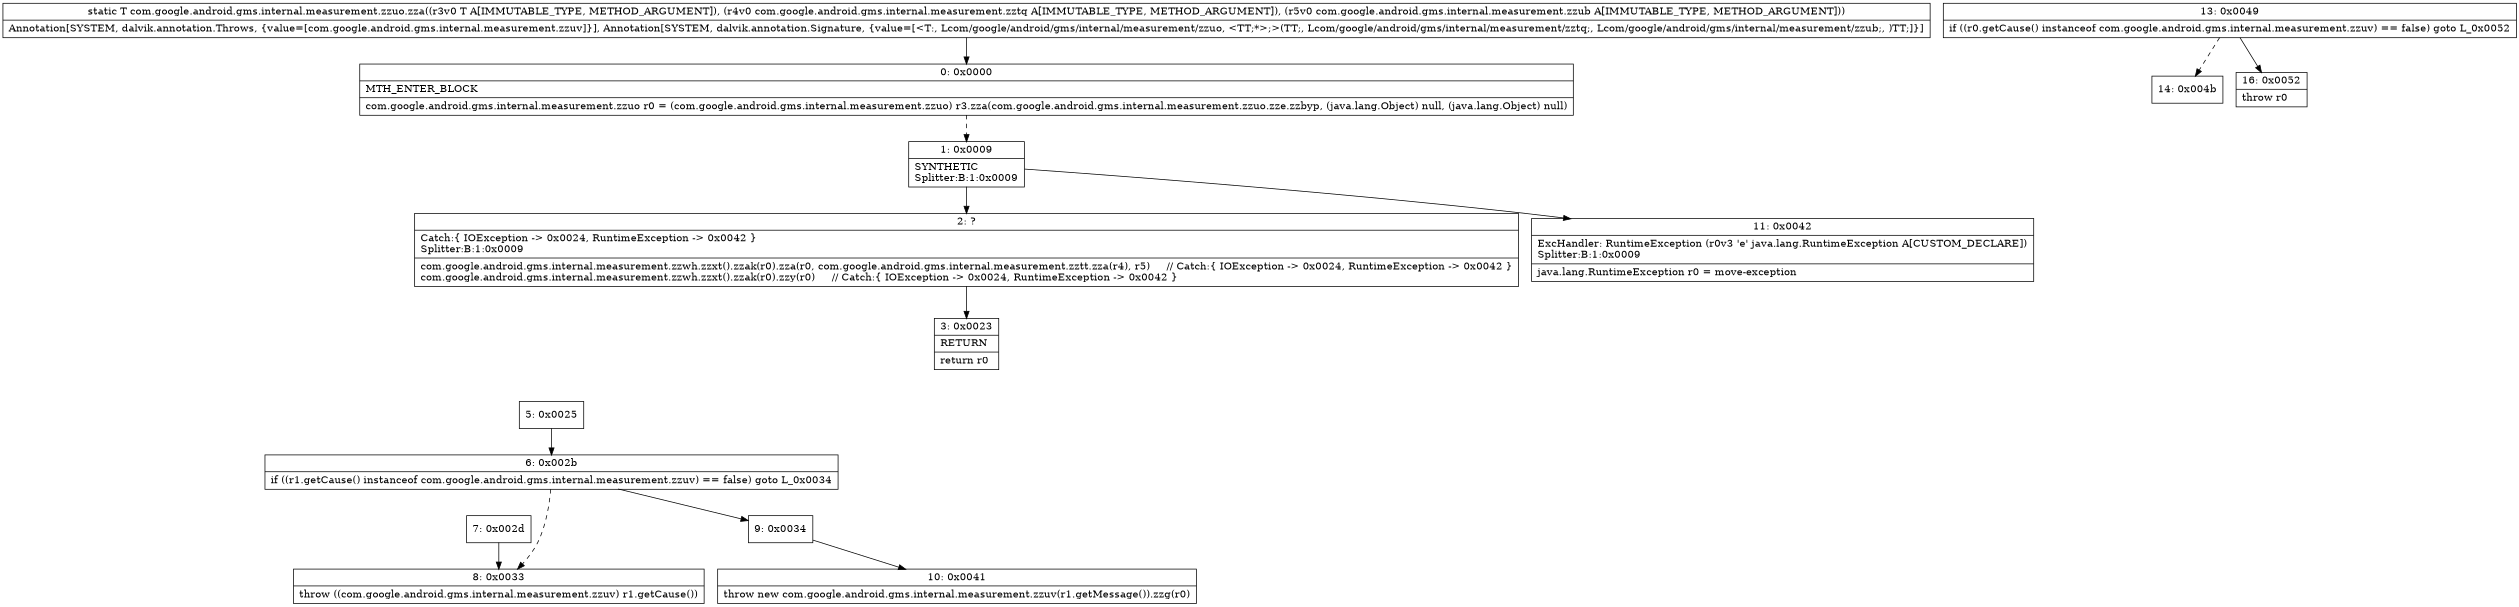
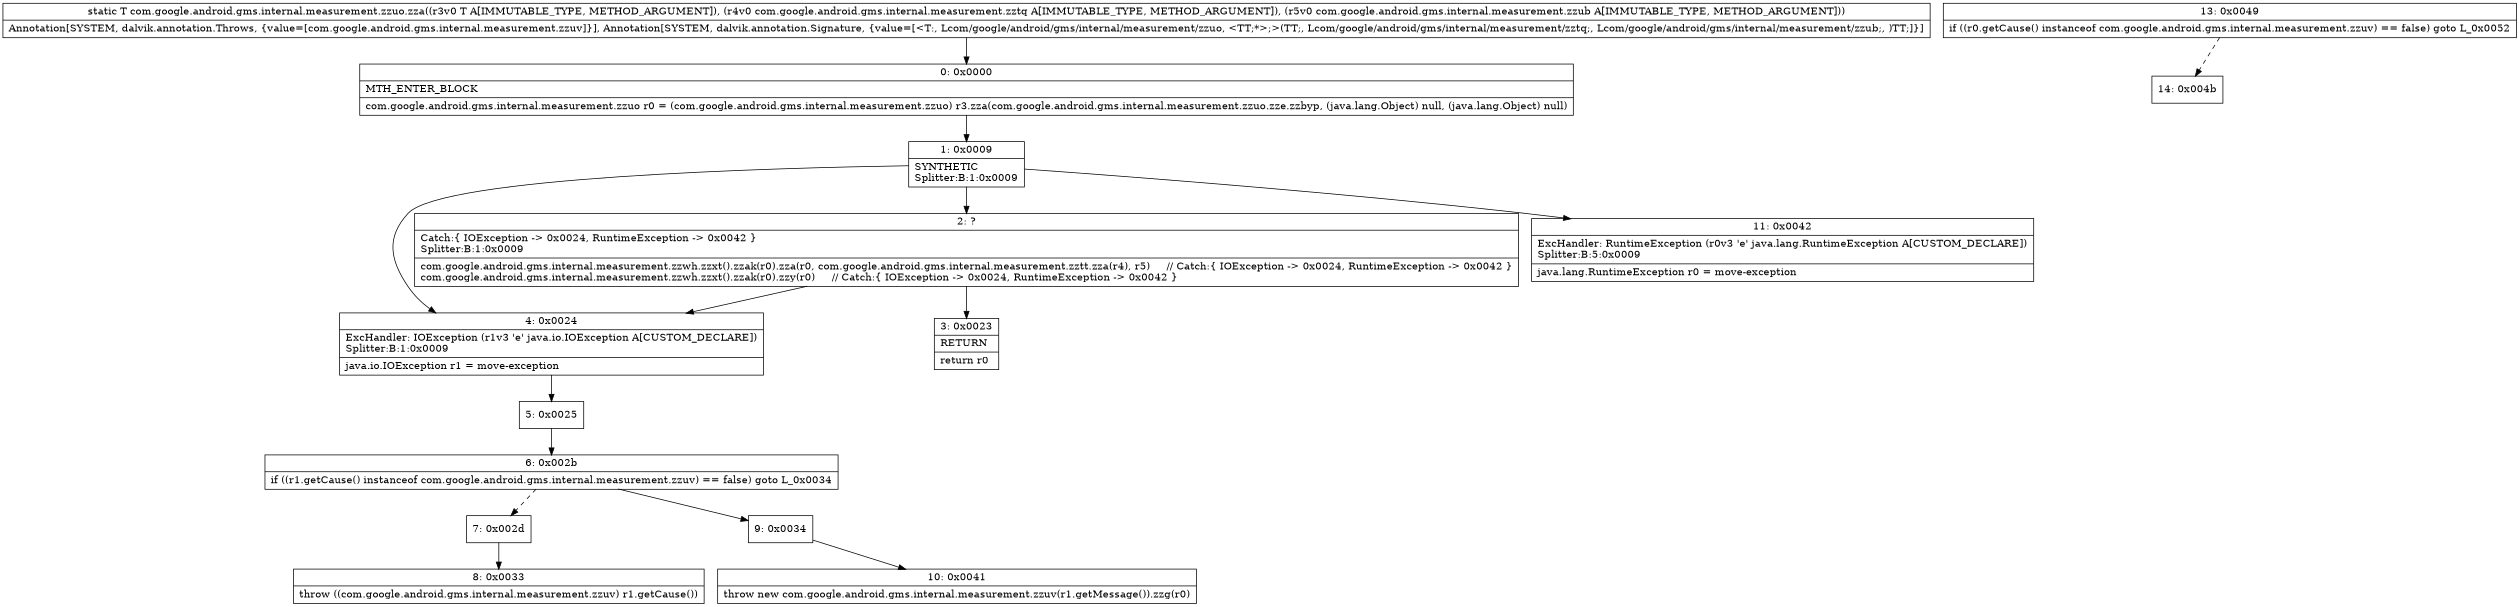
(2272, 90) -> none
(967, 125) -> (967, 125)
(1589, 255) -> (1589, 255)
none -> (552, 344)
(543, 529) -> (526, 500)
